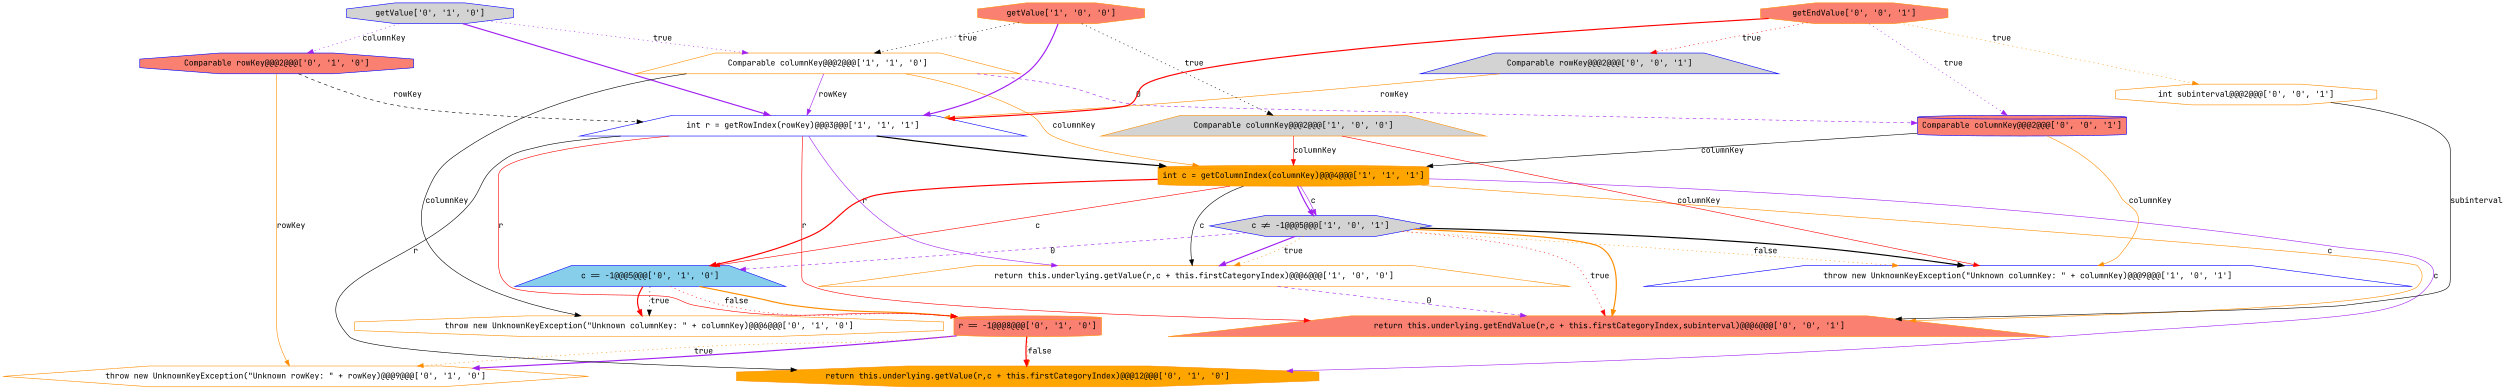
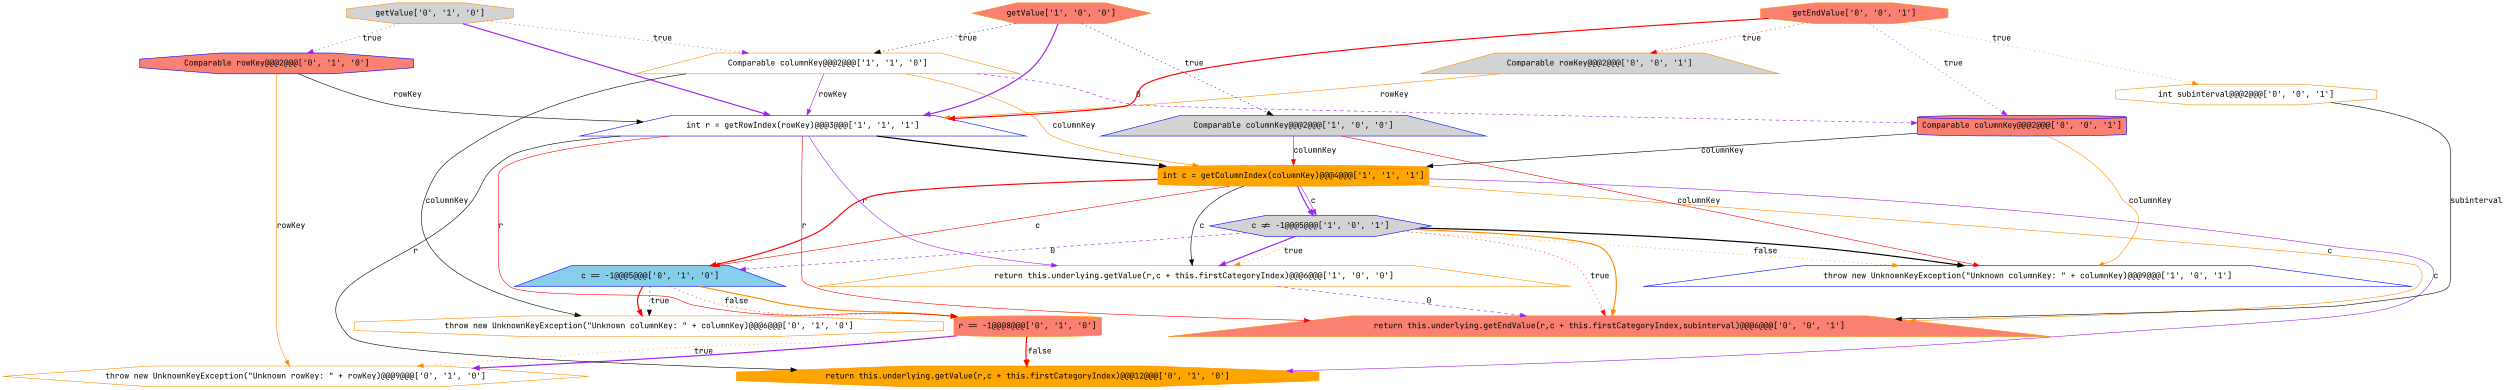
(430, 13) -> (430, 13)
(1061, 13) -> (1061, 13)
(384, 38) -> (372, 38)
(1600, 63) -> (1600, 63)
(465, 113) -> (465, 113)
(1293, 126) -> (1293, 126)
